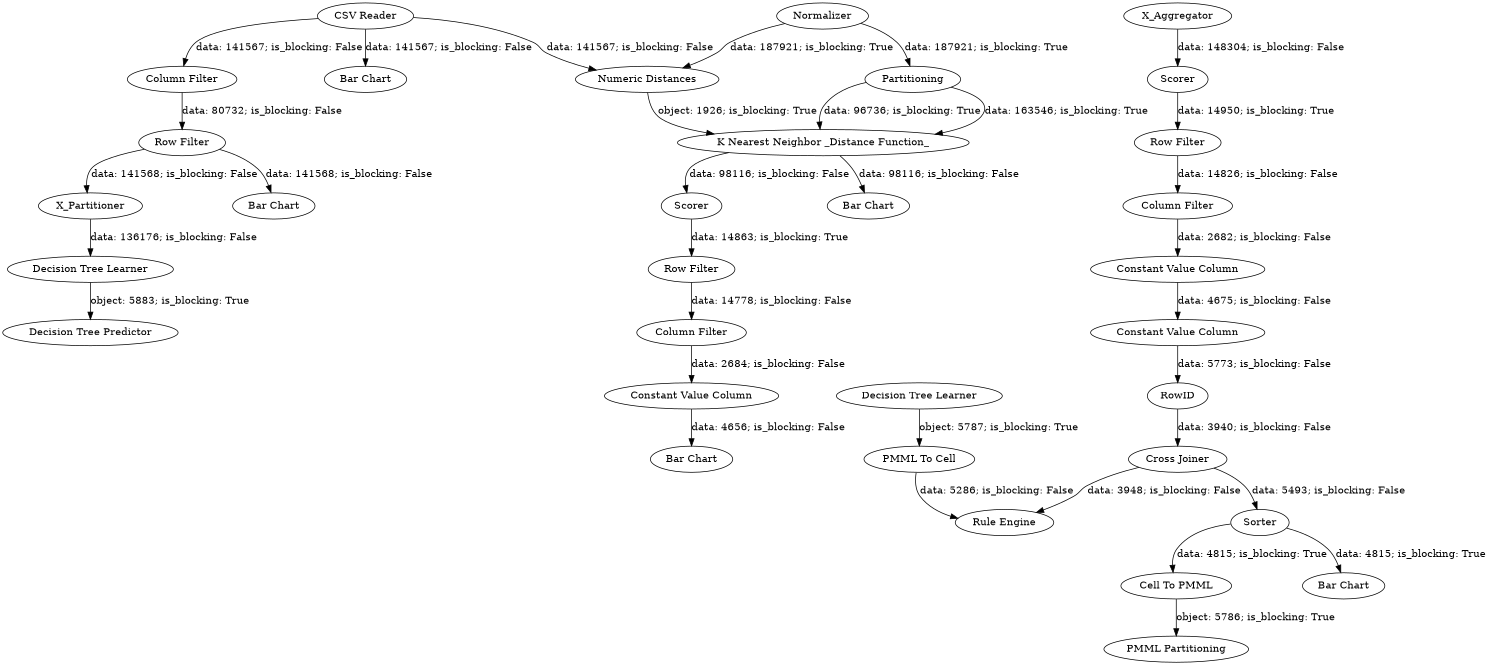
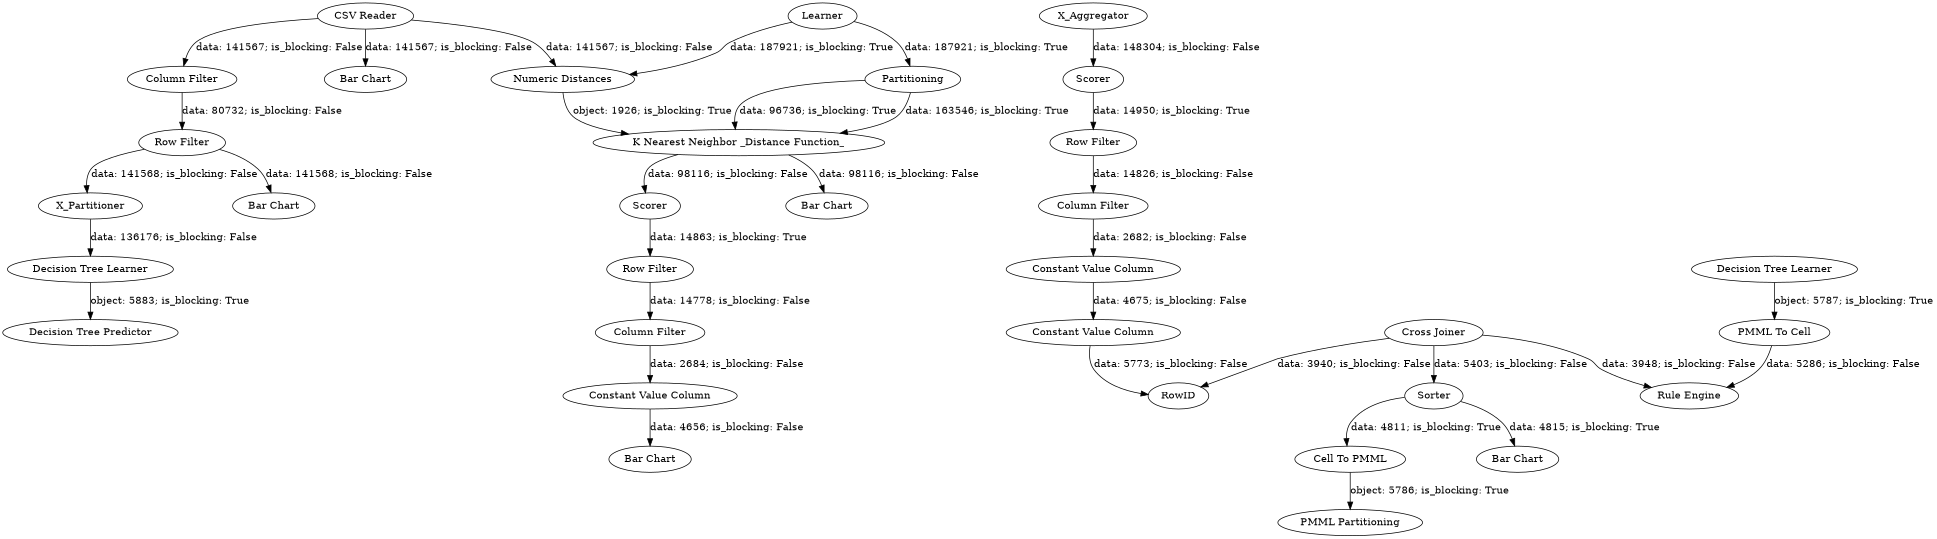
(823, 16) -> (823, 16)
(1178, 424) -> (1297, 354)
(1329, 491) -> (1511, 364)
(1252, 554) -> (1426, 428)
